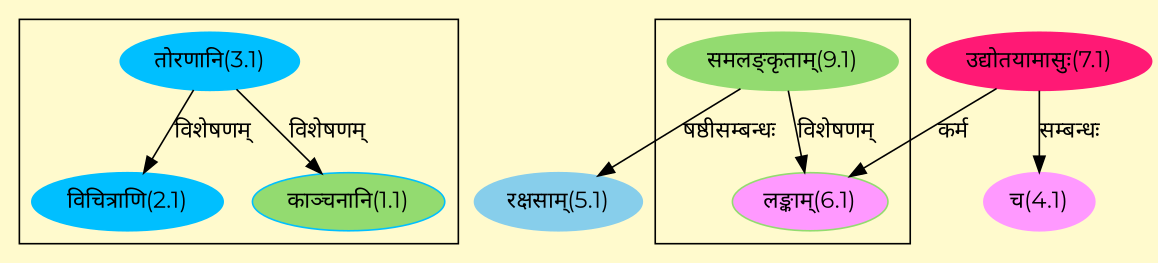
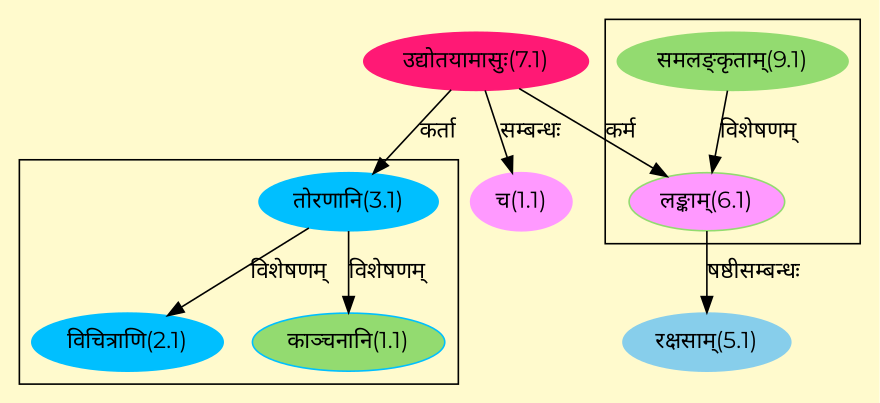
none -> (418, 126)
(676, 128) -> (707, 264)
(1039, 202) -> (521, 202)
